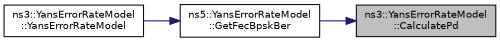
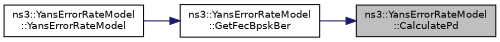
(250, 21) -> (250, 21)
